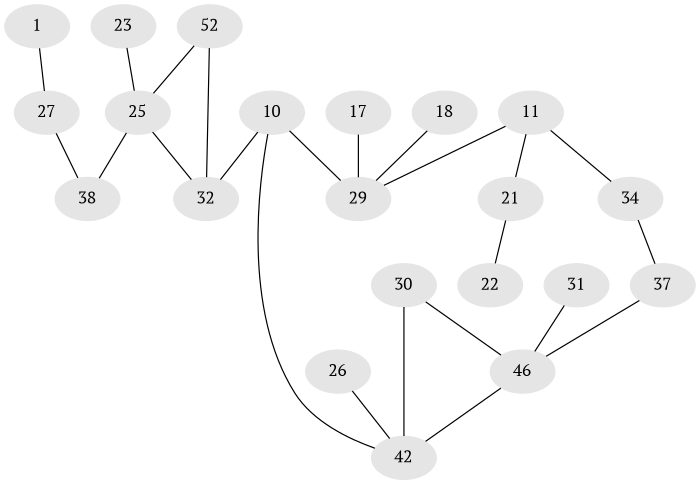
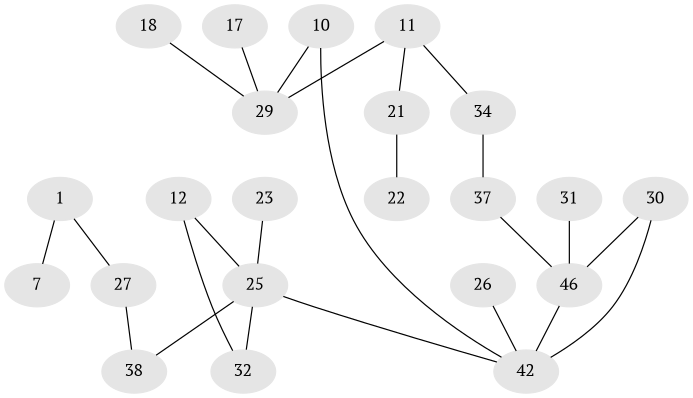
(210, 26) -> (179, 199)
(239, 156) -> none
none -> (37, 285)
none -> (390, 330)
